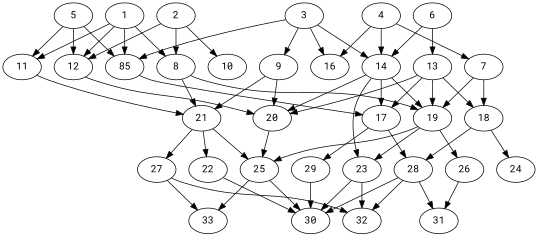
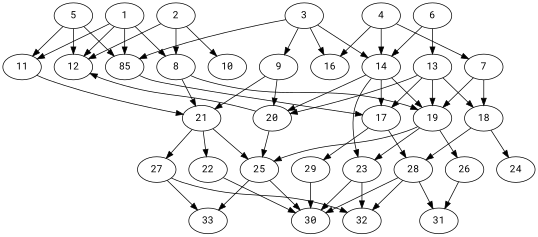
(166, 96) -> (176, 95)
